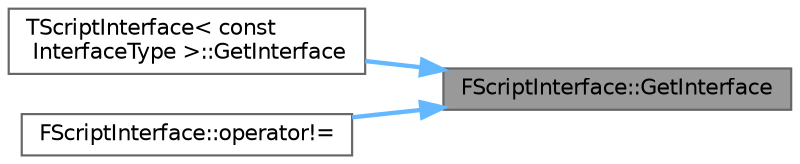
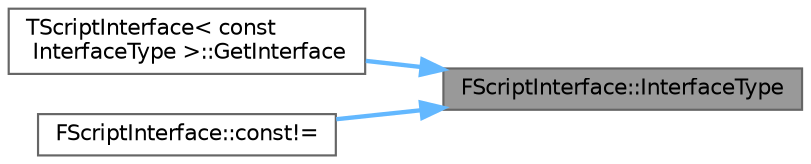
(617, 89) -> (623, 89)
(187, 135) -> (187, 135)
